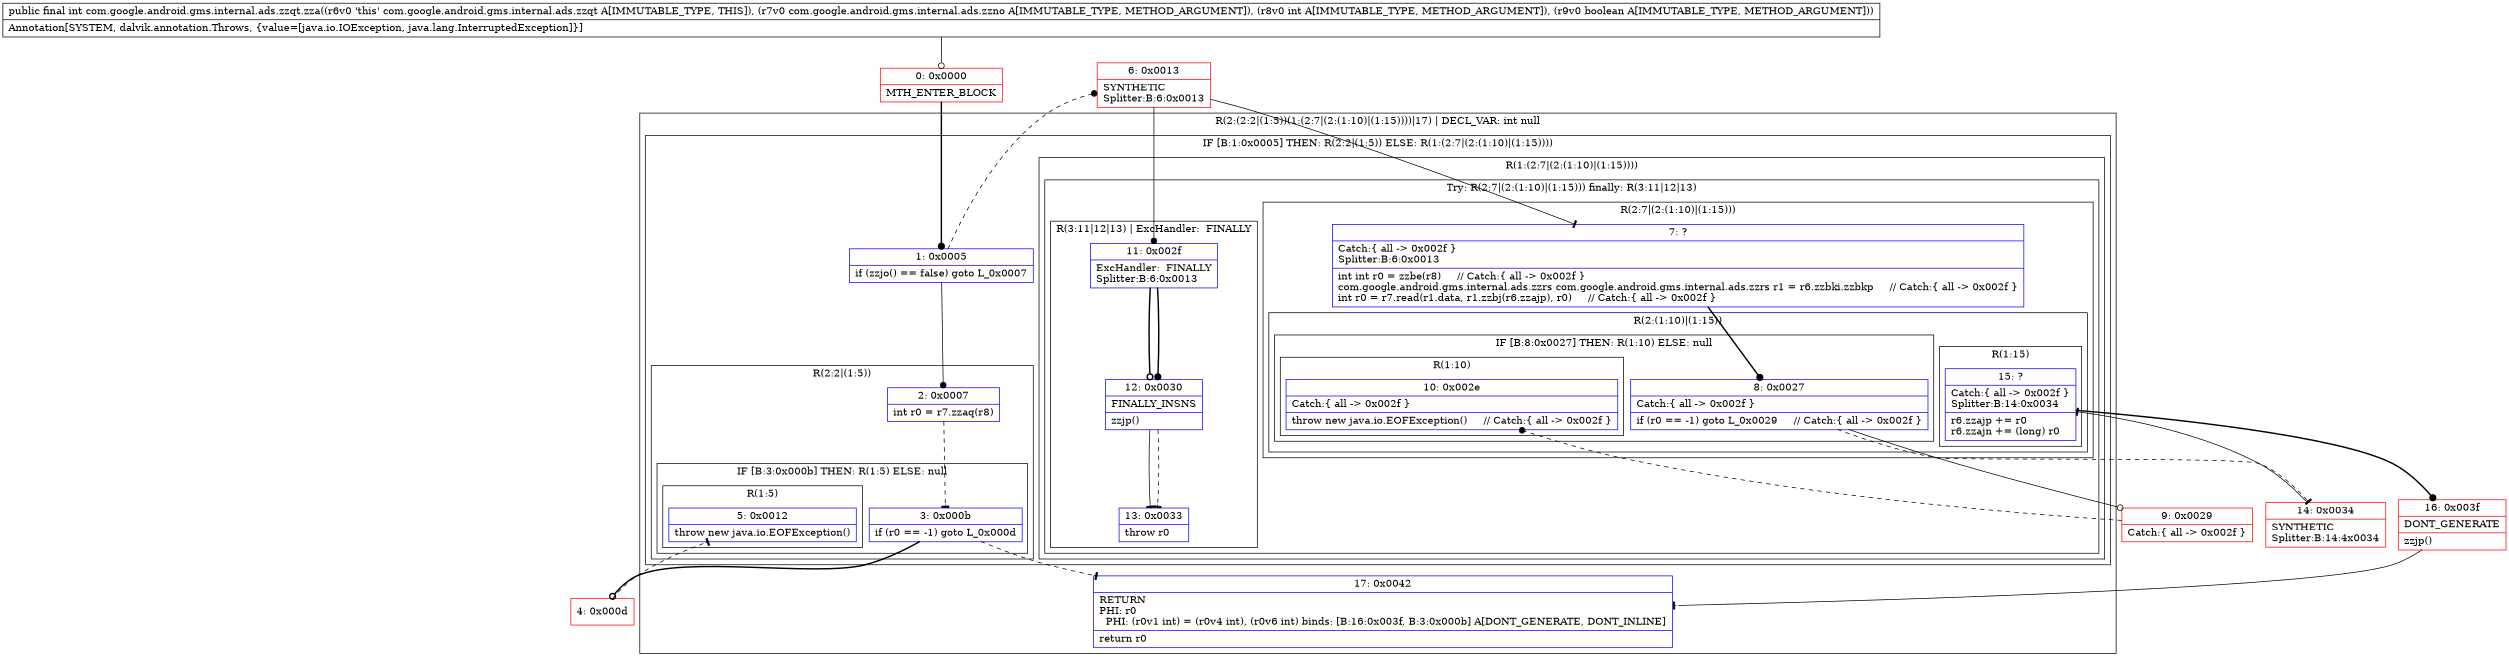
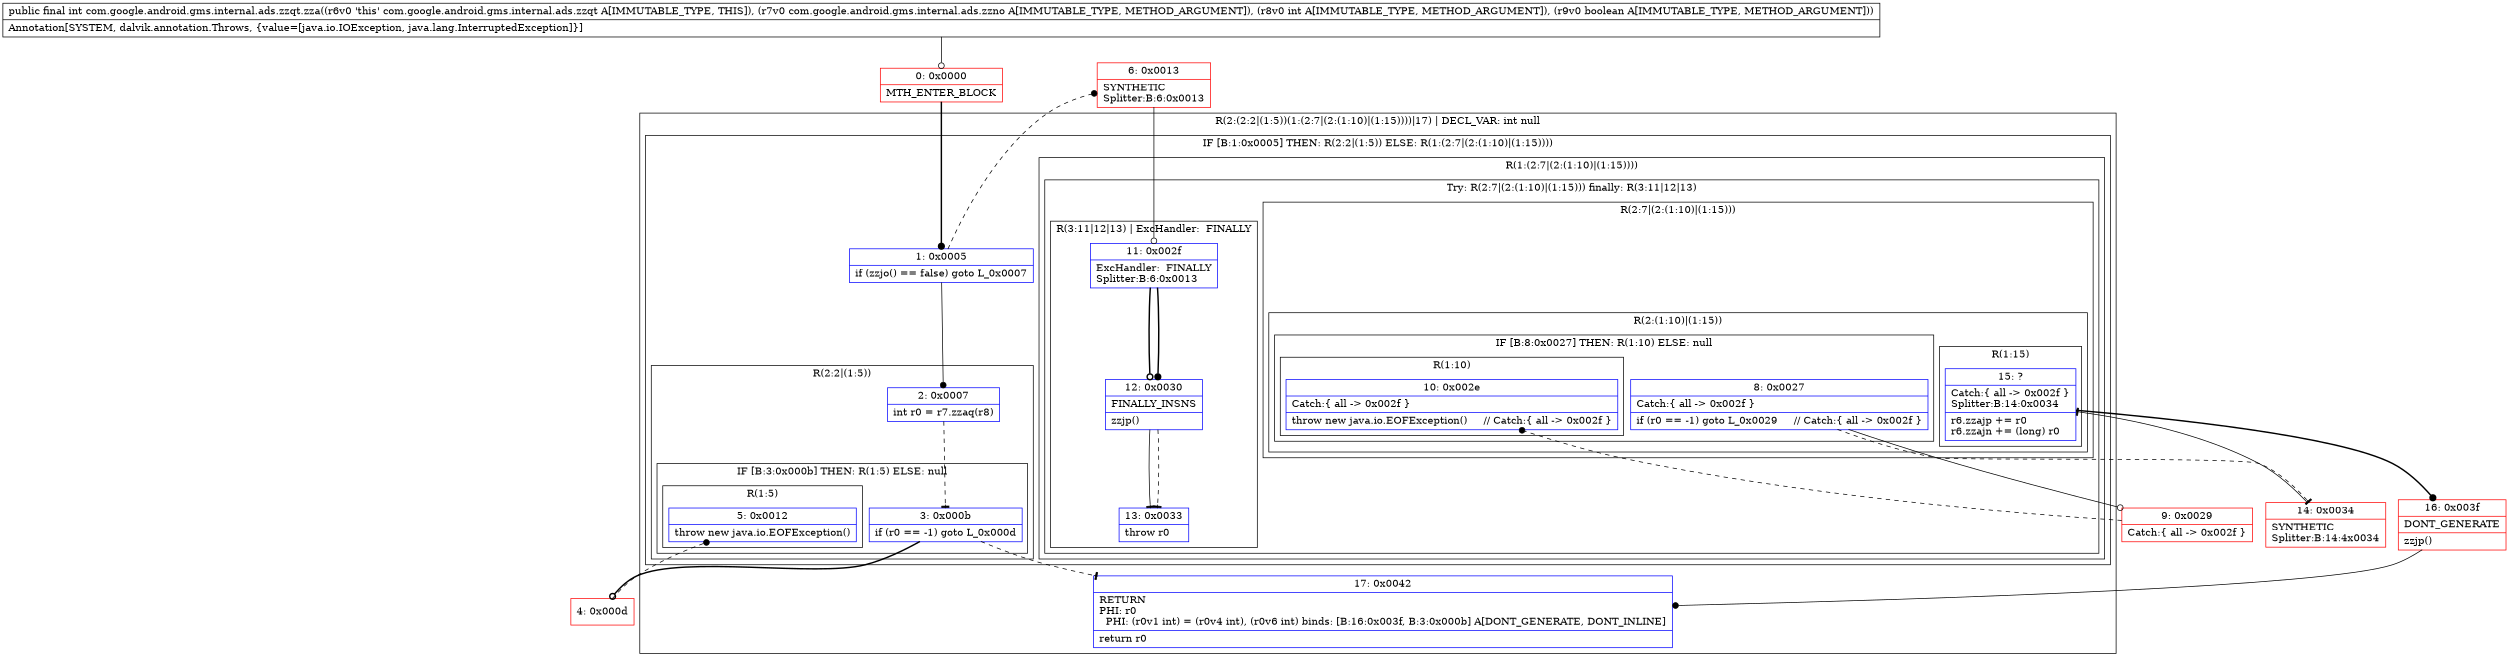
(1154, 172) -> (1154, 172)
(1678, 266) -> none
(655, 565) -> (655, 565)
(2053, 593) -> (2053, 593)
